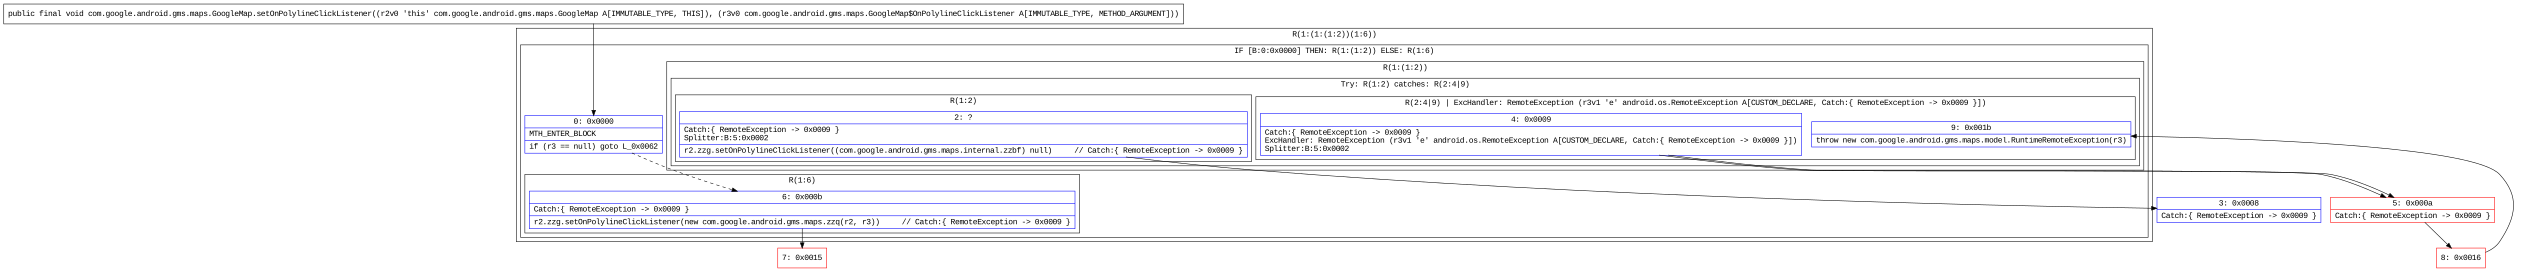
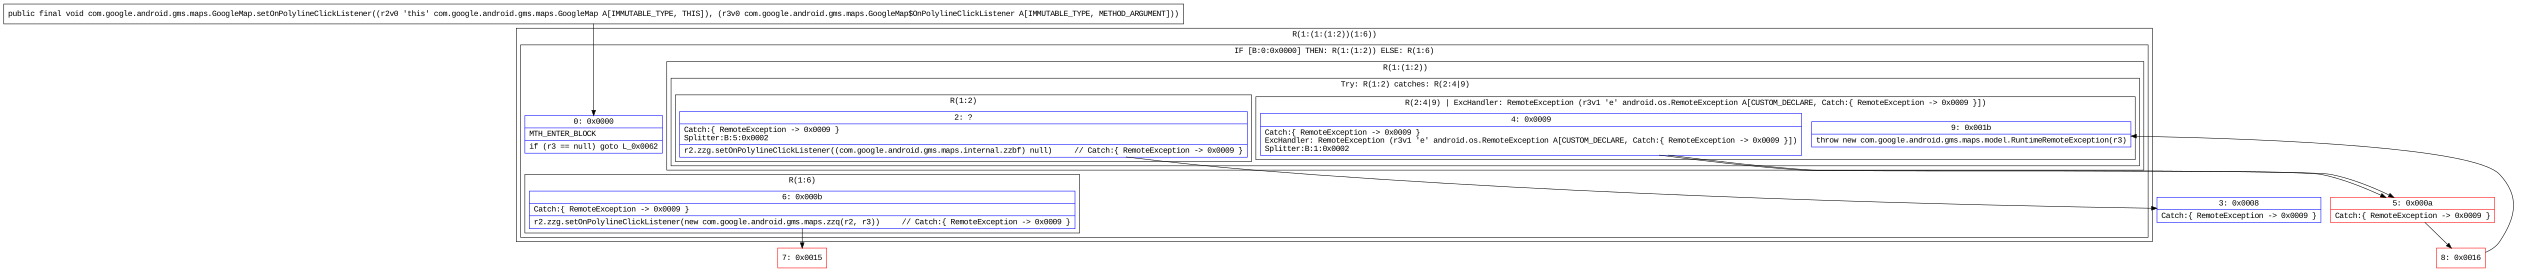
(1307, 149) -> (1307, 149)
(696, 178) -> none
